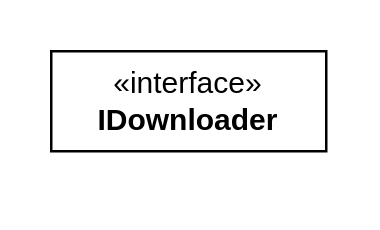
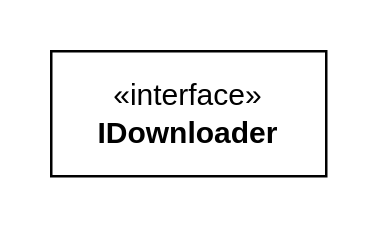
(189, 101) -> (189, 114)
